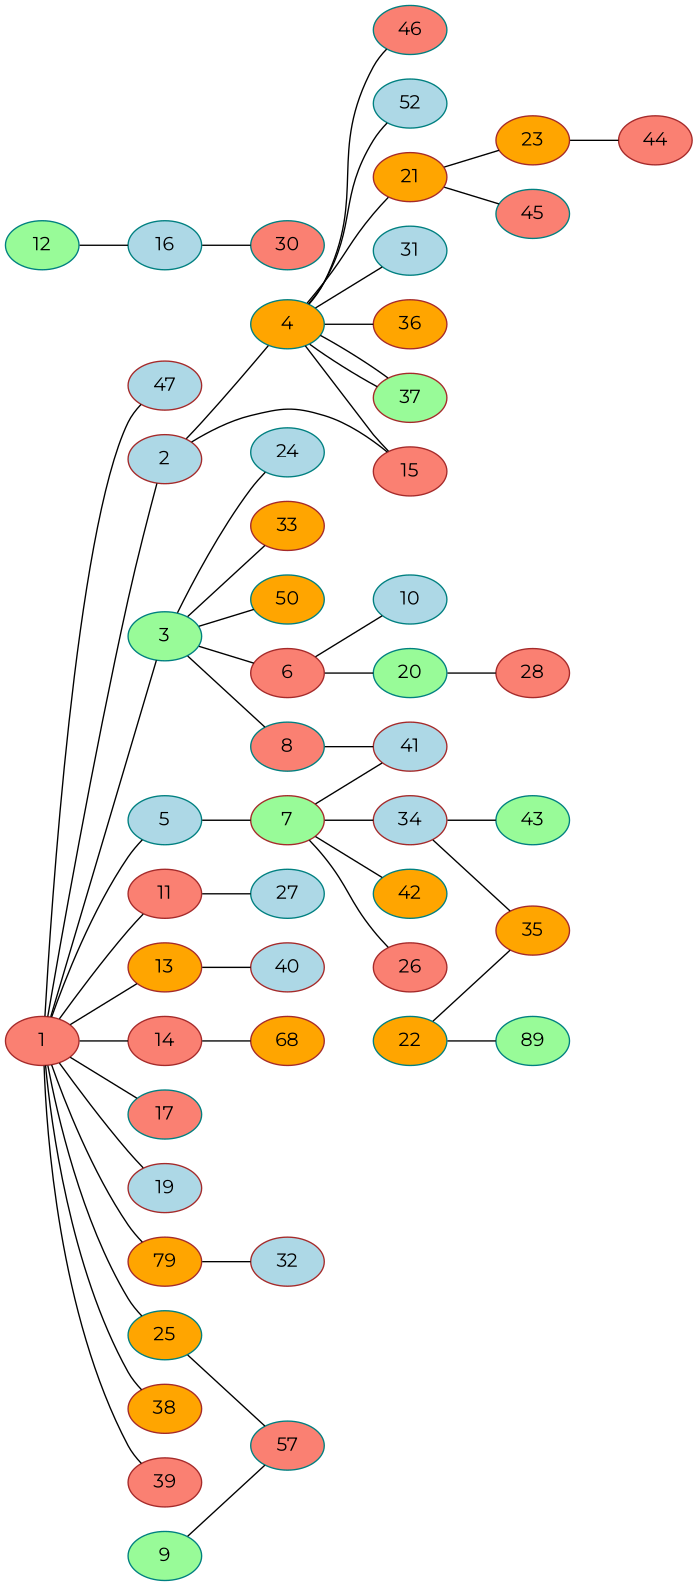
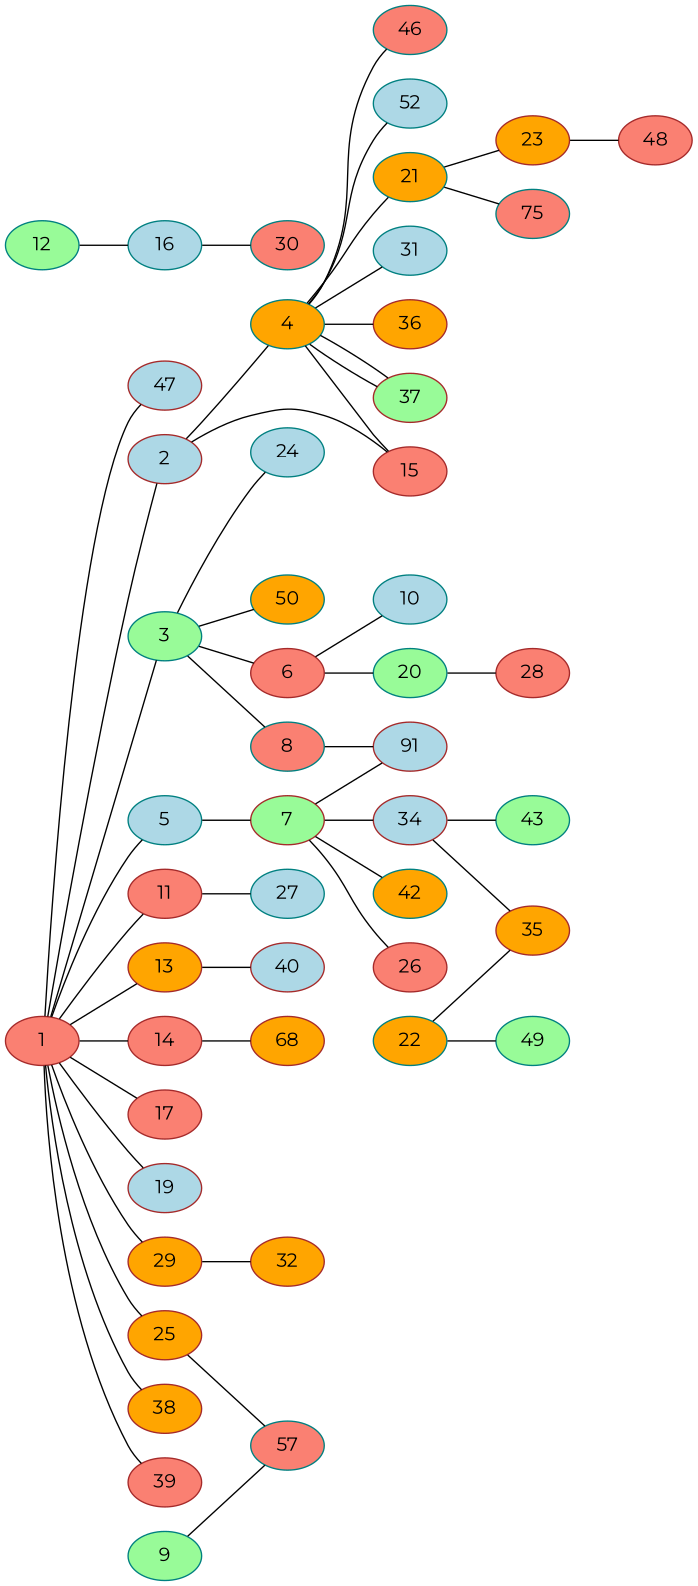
(655, 140) -> (655, 140)
(410, 177) -> (410, 177)
(533, 214) -> (533, 214)
(287, 526) -> none
(410, 747) -> (410, 747)
(533, 1041) -> (533, 1041)
(165, 1115) -> (165, 1115)
(165, 1262) -> (165, 1262)
(287, 1262) -> (287, 1262)
(165, 1335) -> (165, 1335)
